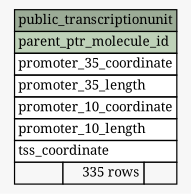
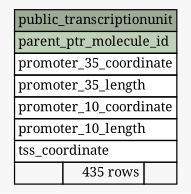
(111, 173) -> (111, 173)
